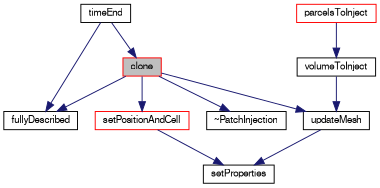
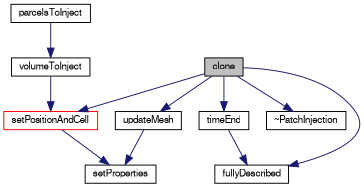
(336, 13) -> (51, 13)
(121, 36) -> (224, 89)
(142, 67) -> (224, 67)
(336, 89) -> (51, 89)
